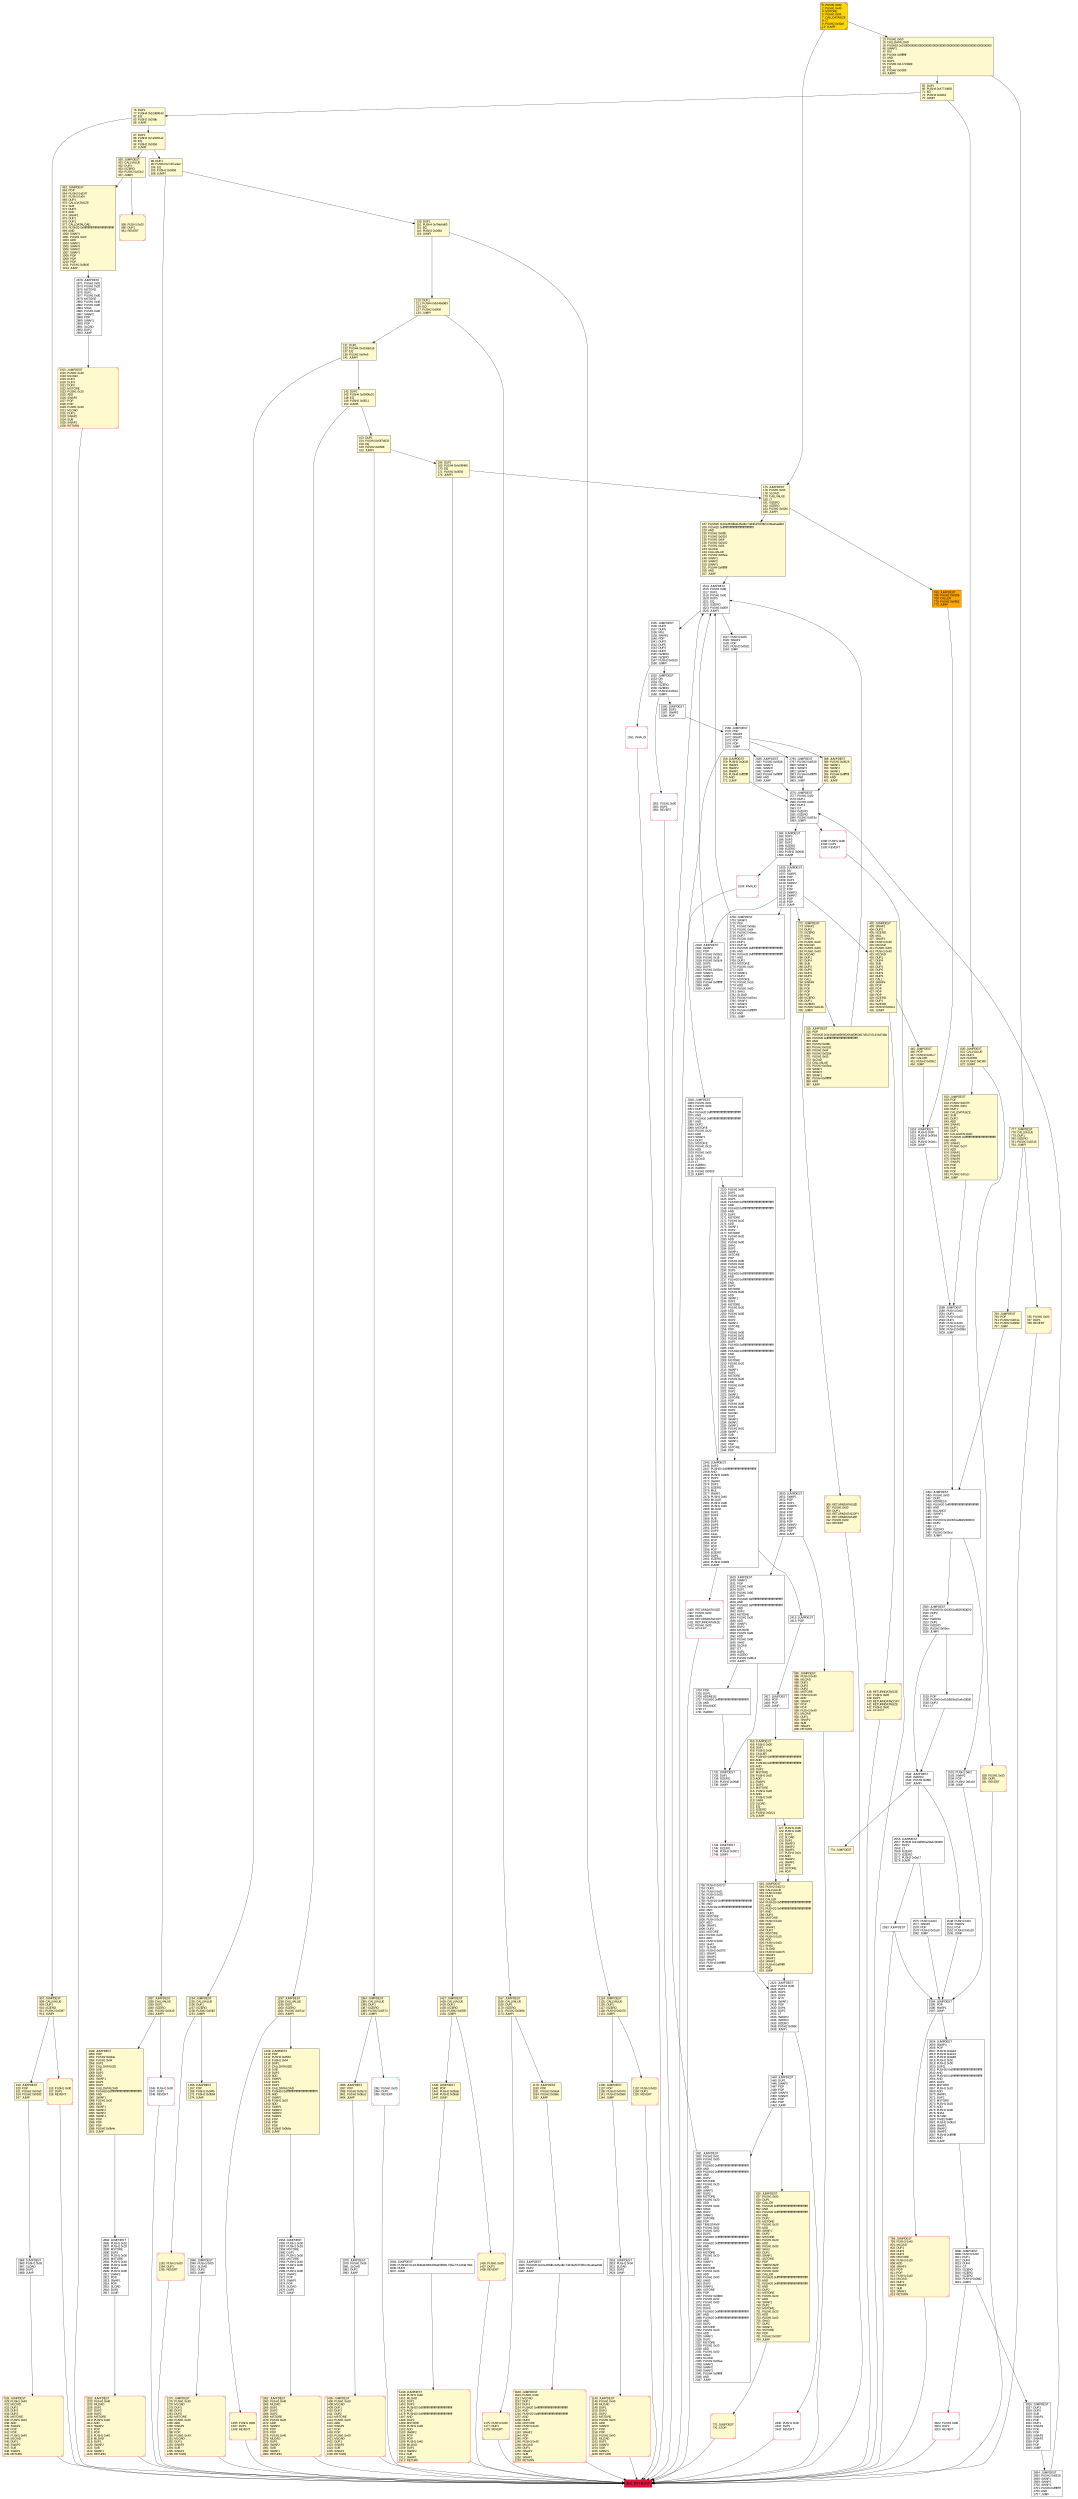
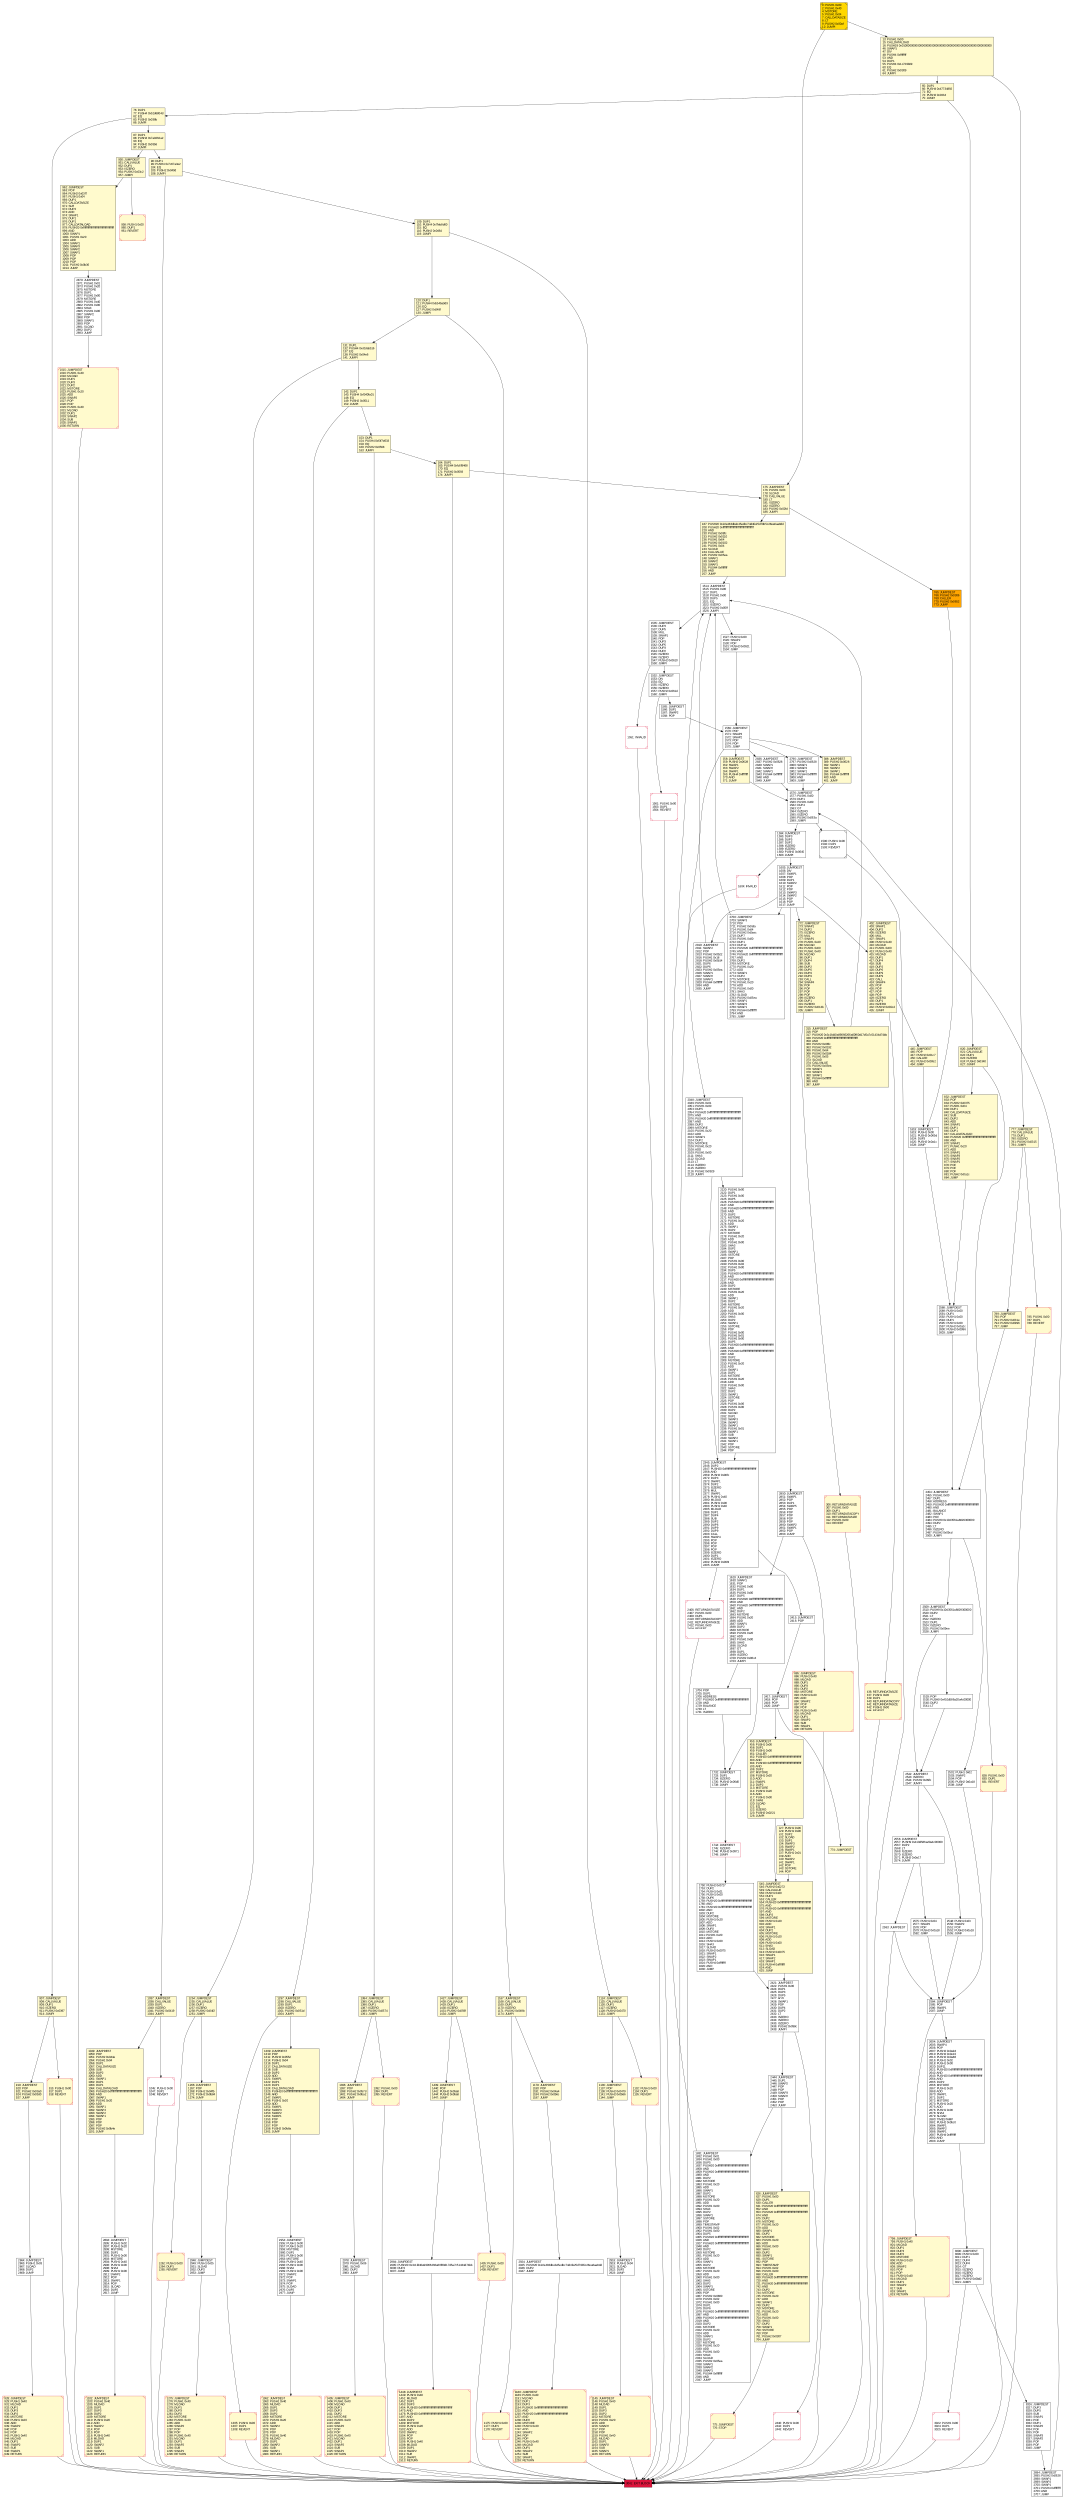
(833, 844) -> (833, 844)
(879, 1815) -> (821, 1765)
(385, 2091) -> (385, 2091)
